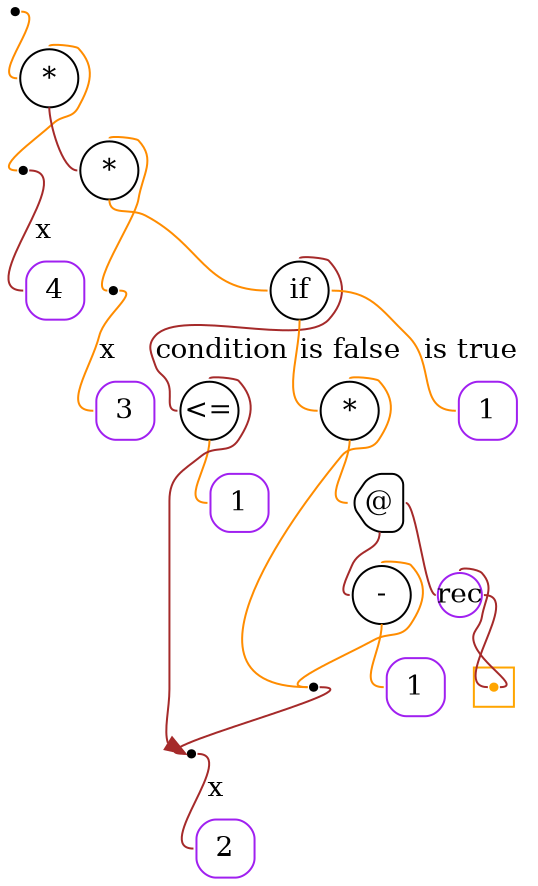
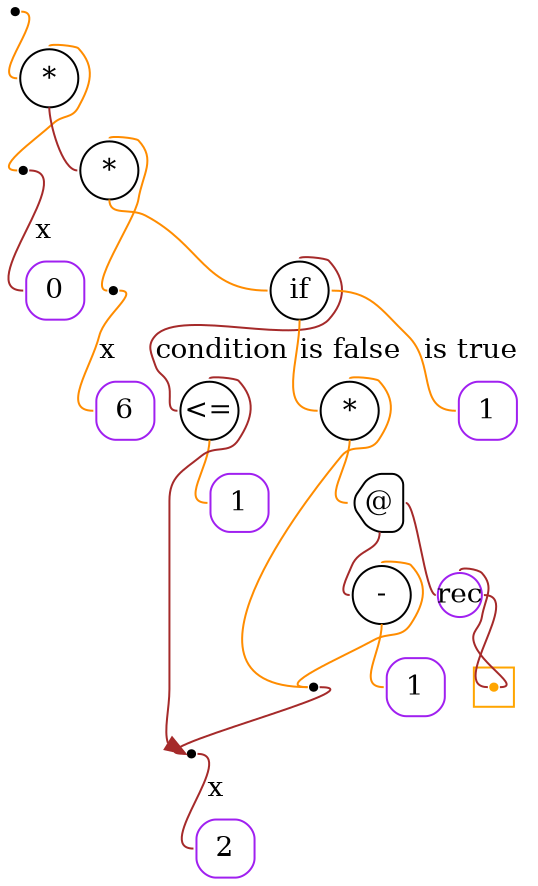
(55, 291) -> (55, 291)
(125, 411) -> (125, 411)
